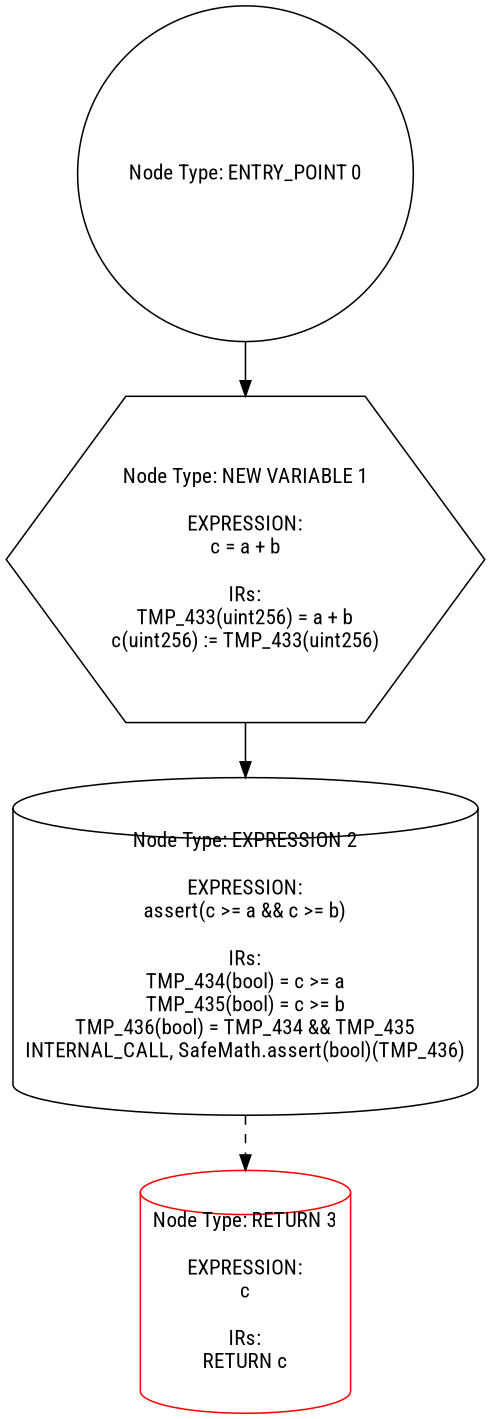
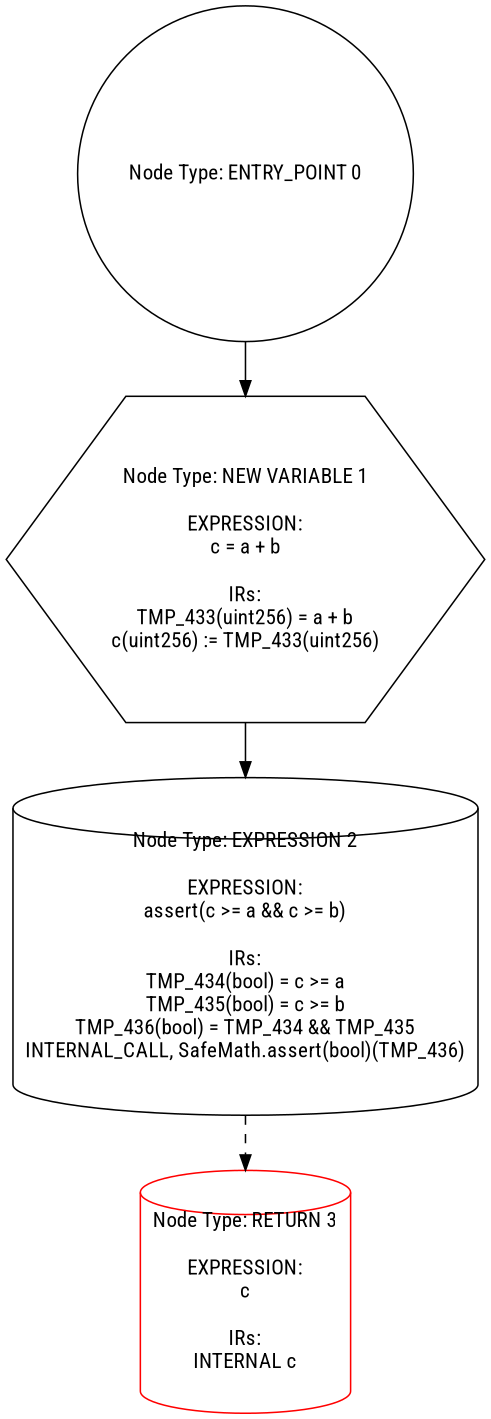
(245, 1292) -> (245, 1292)
